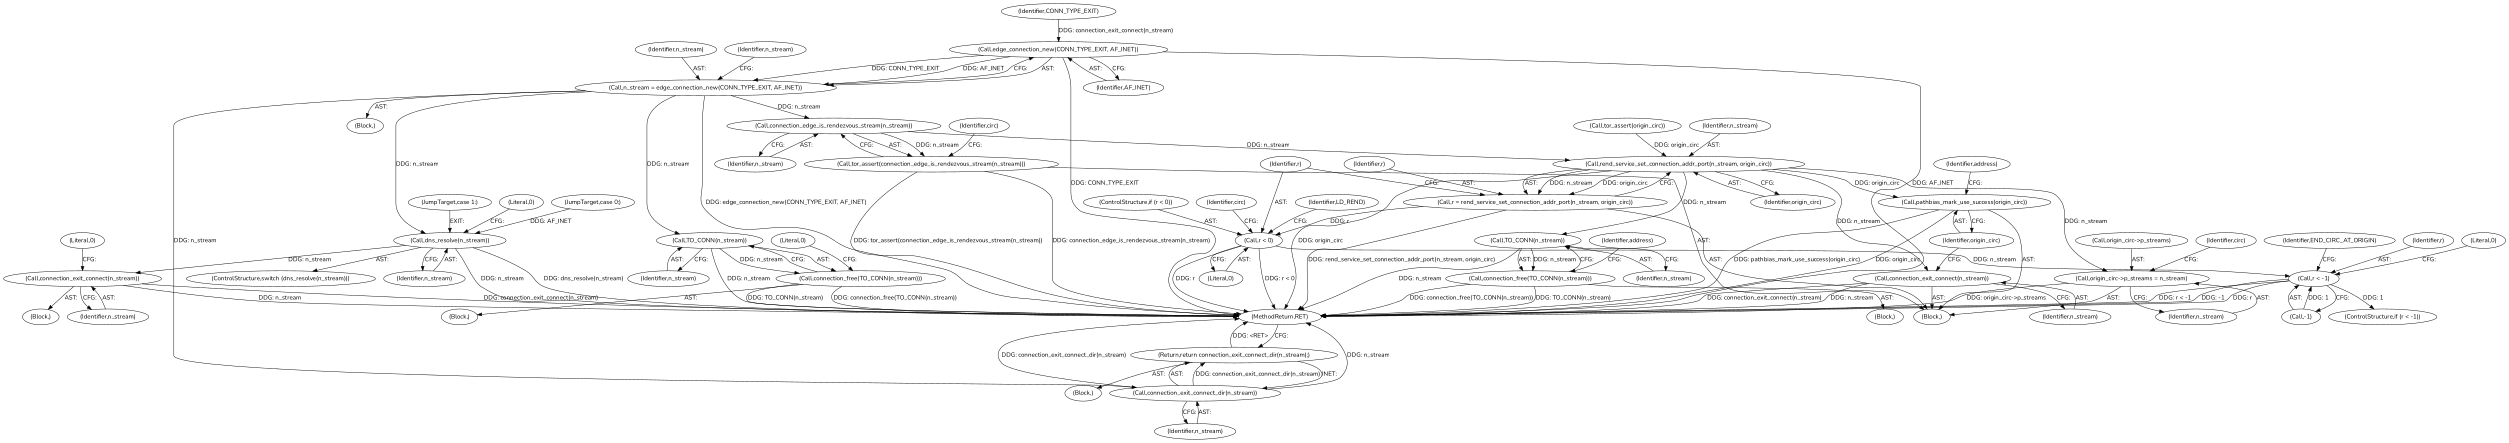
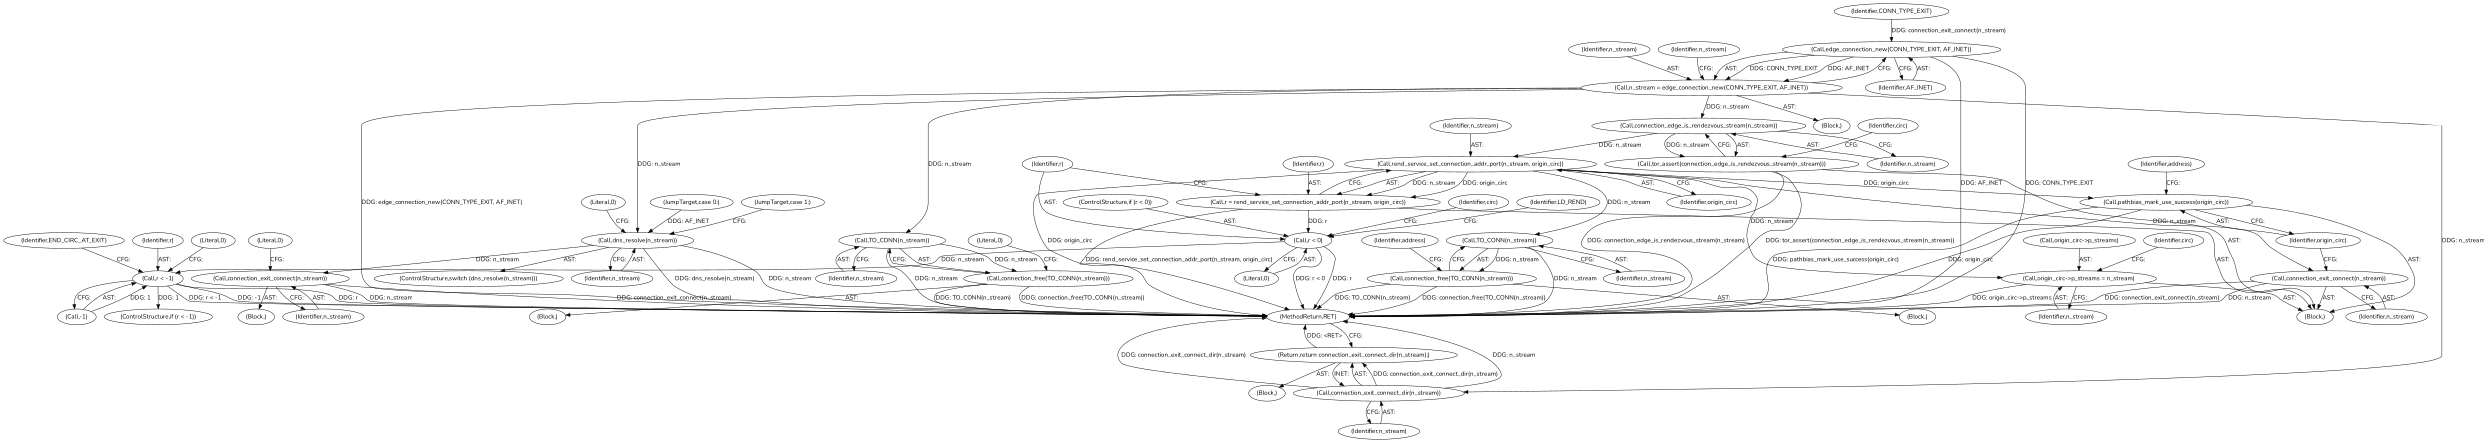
(1627, 126) -> none
(458, 221) -> (741, 221)
(2330, 241) -> (64, 241)
